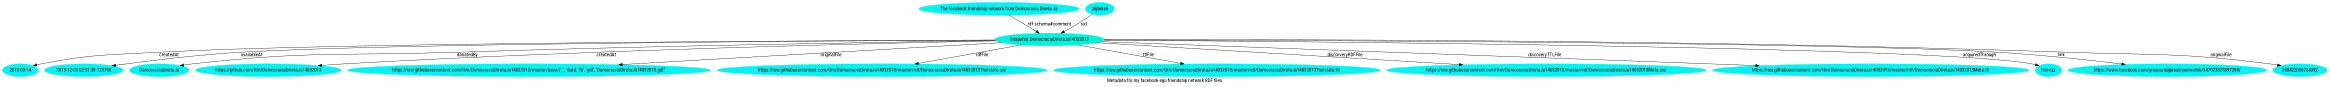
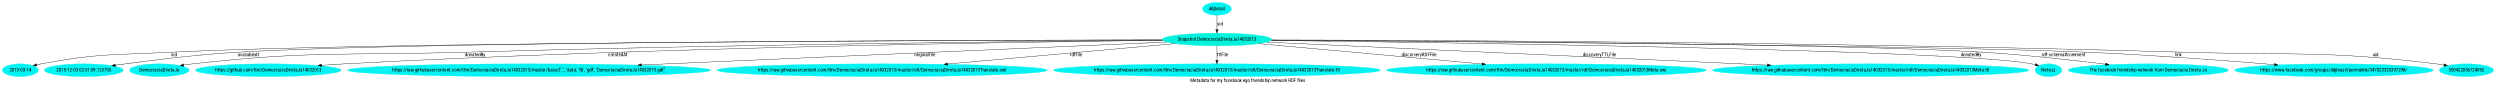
(1023, 23) -> (1689, 44)
(169, 55) -> (174, 55)
(1979, 55) -> (1971, 55)
(2221, 55) -> (2376, 55)
